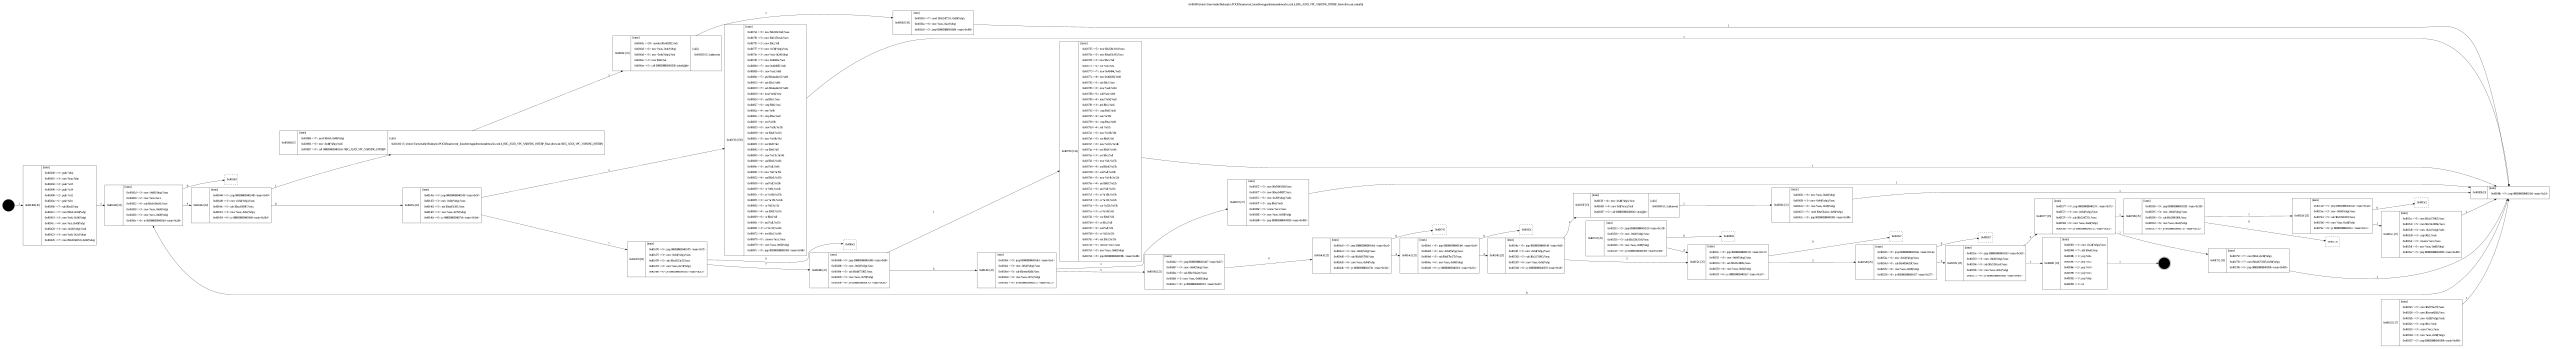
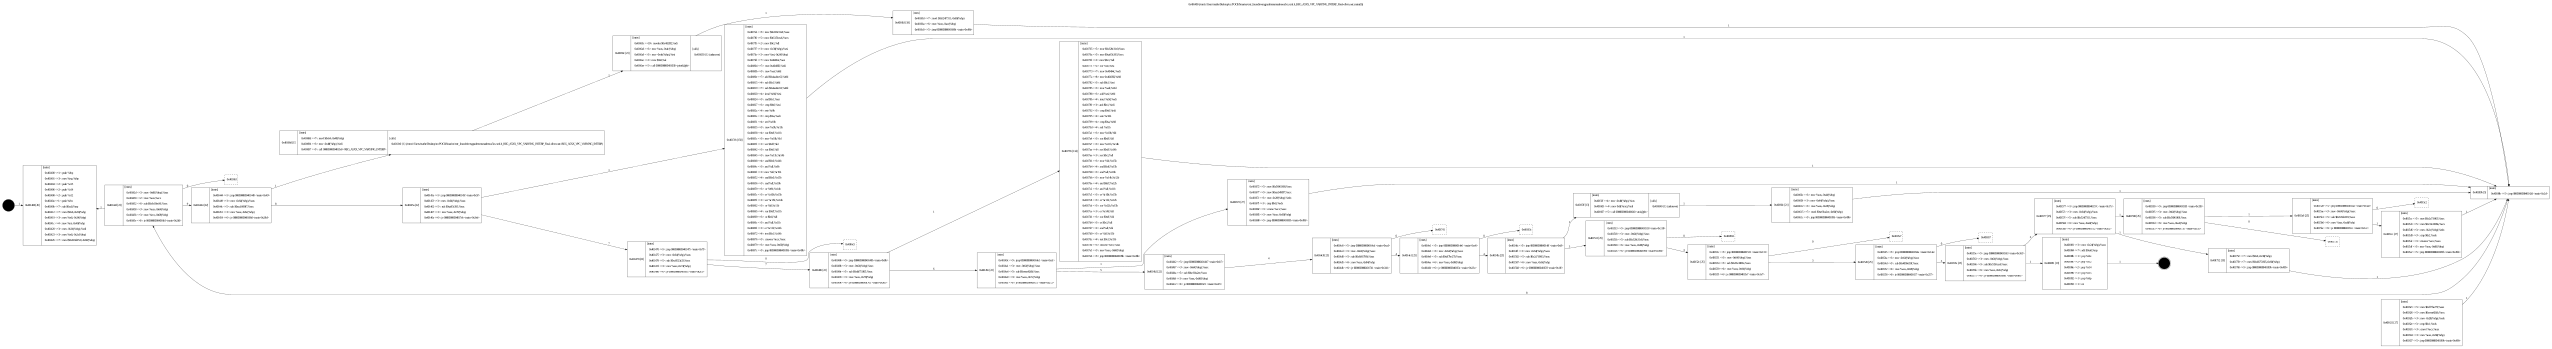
(100, 205) -> (101, 209)
(1625, 262) -> (1574, 247)
